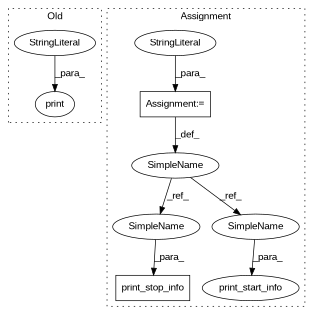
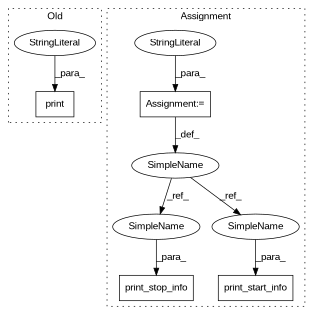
(55, 104) -> (55, 104)
(251, 288) -> (256, 288)
